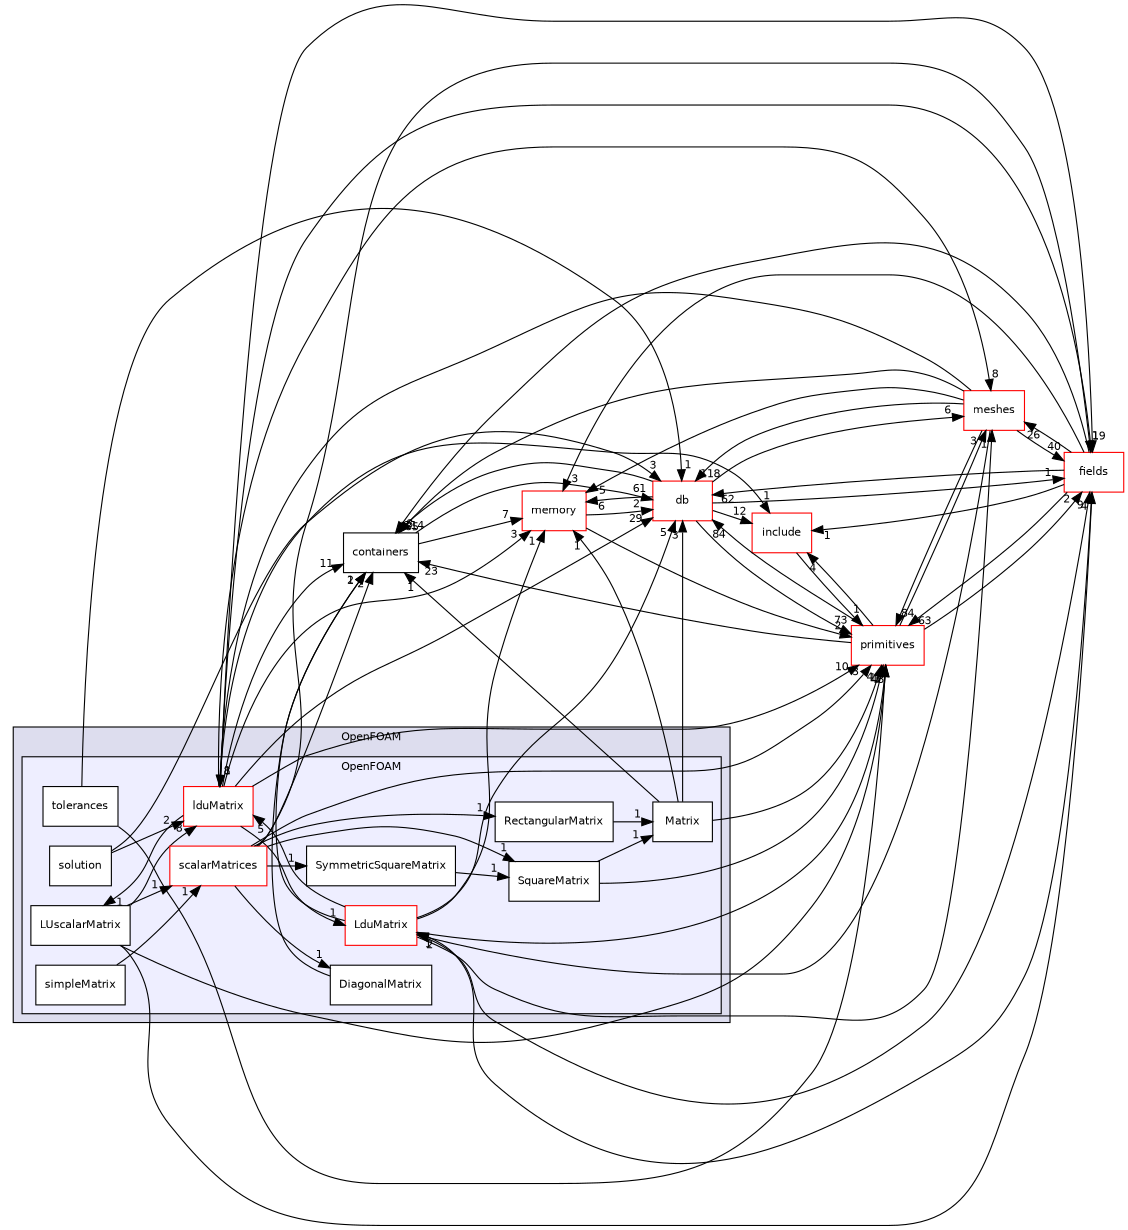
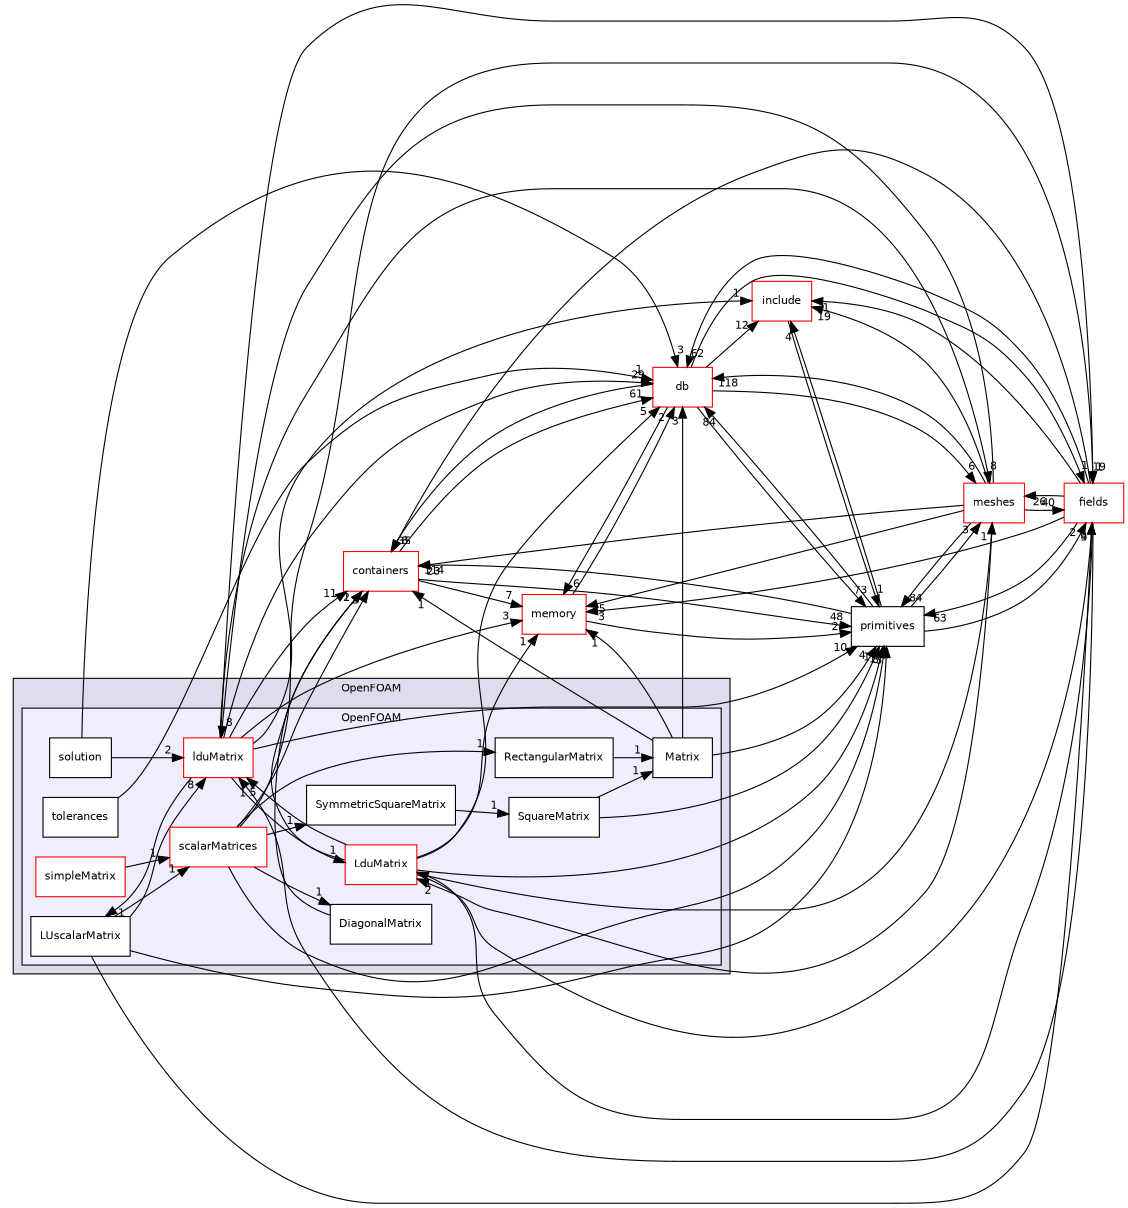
none -> (933, 370)
(381, 553) -> (381, 571)
(888, 645) -> (888, 626)
(387, 827) -> none
(81, 985) -> (81, 877)
(582, 1183) -> (598, 593)
